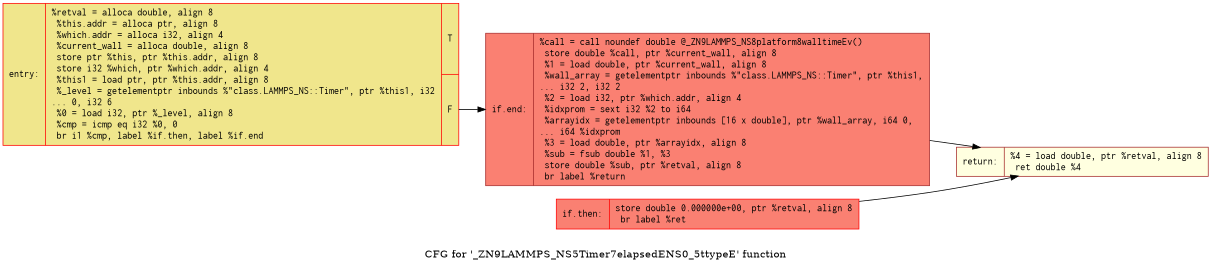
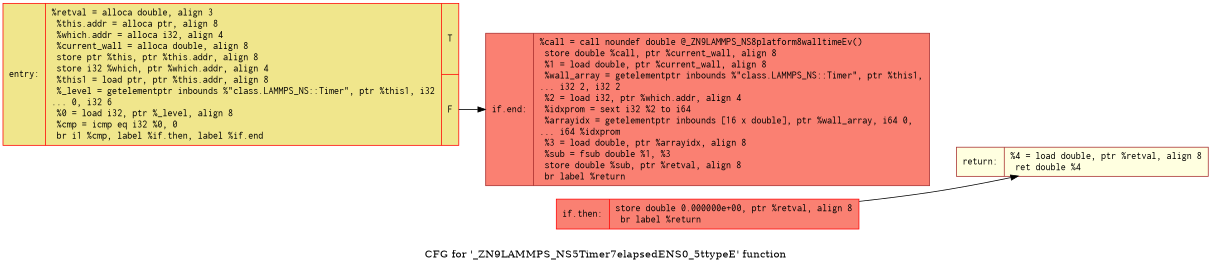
(133, 12) -> (133, 12)
(951, 143) -> none
(651, 219) -> (658, 219)
